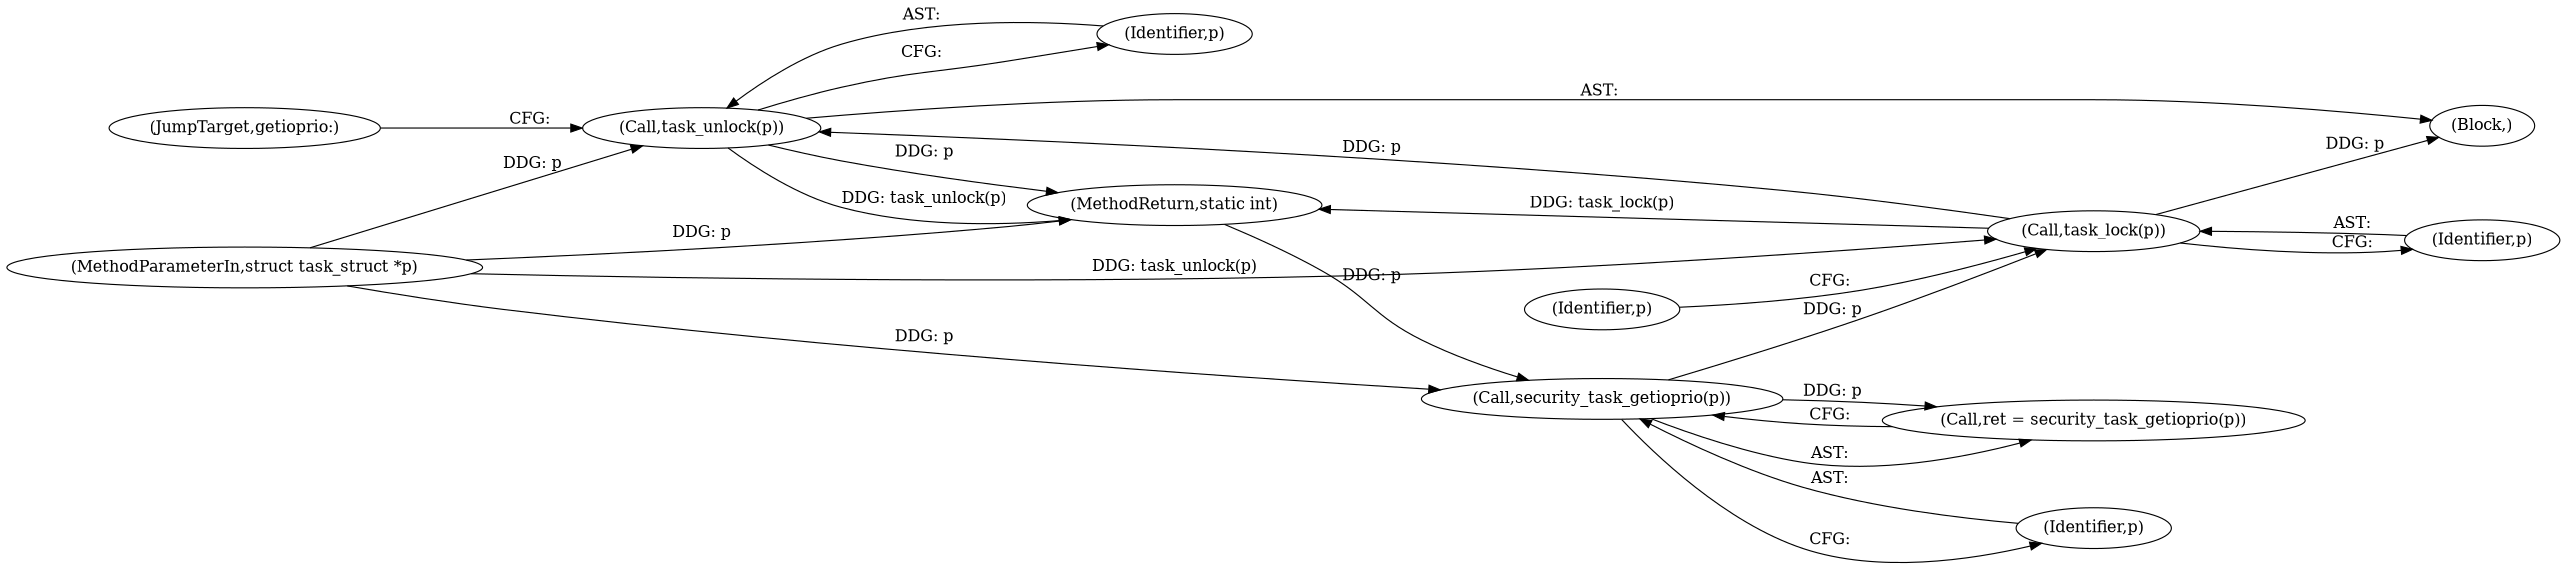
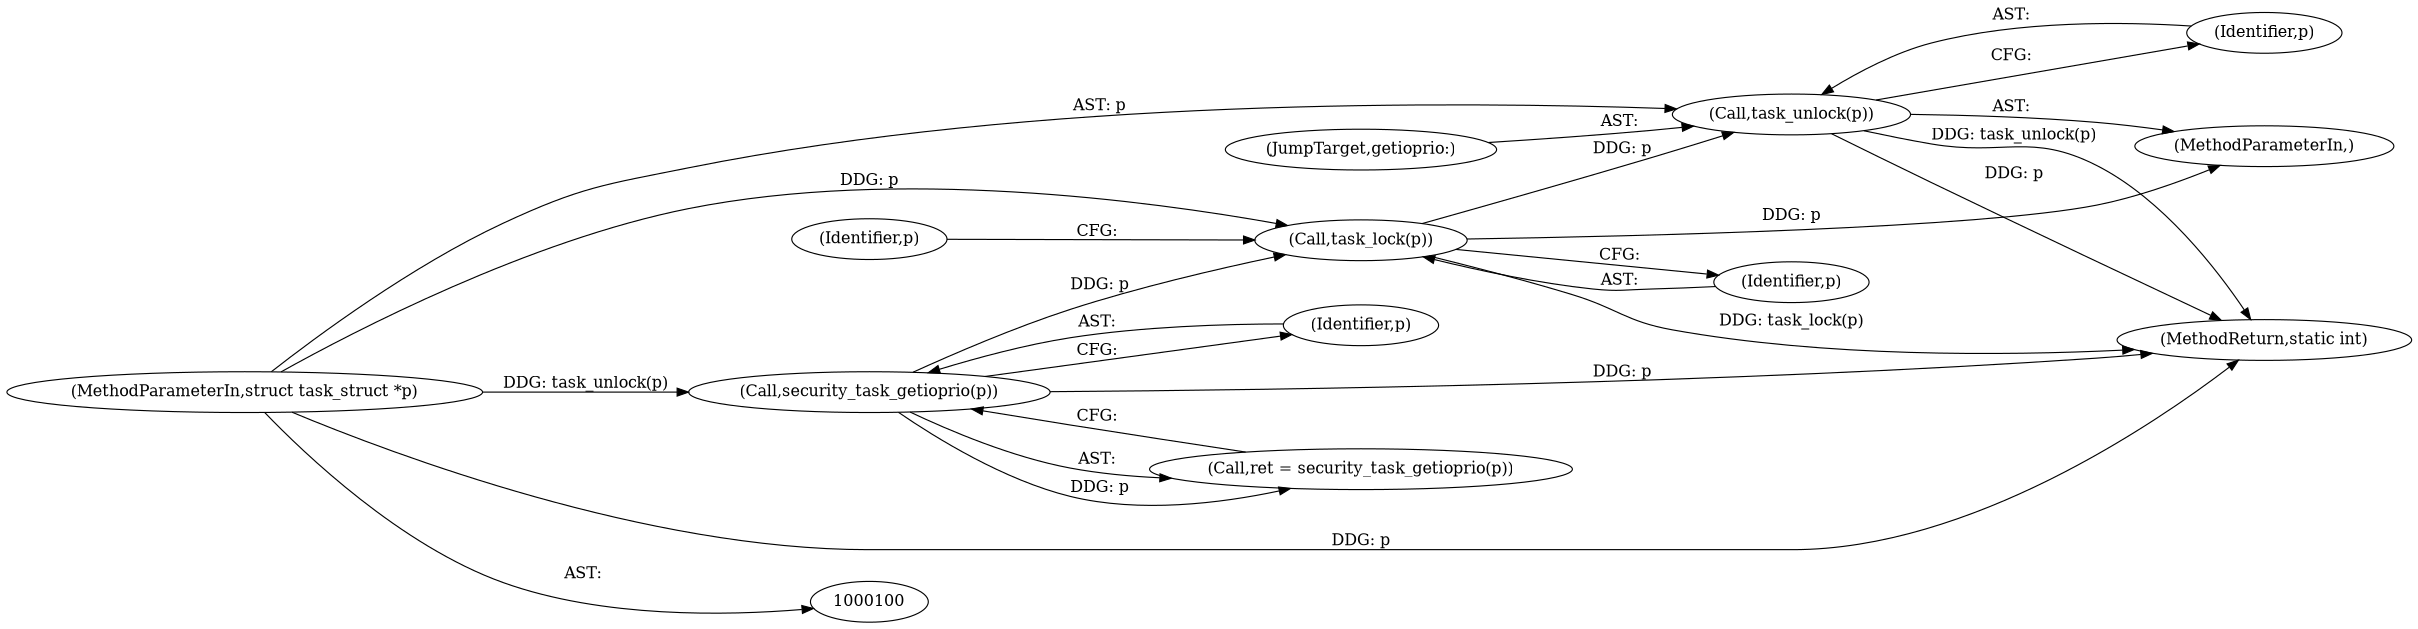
(533, 120) -> (1622, 122)
(2482, 126) -> (2264, 146)
(533, 164) -> (1100, 106)
(1175, 267) -> (869, 181)
(1369, 305) -> (1596, 382)
(924, 337) -> (586, 384)
none -> (869, 602)
